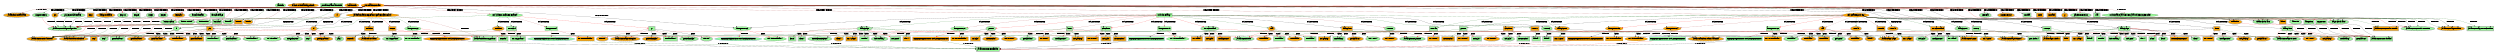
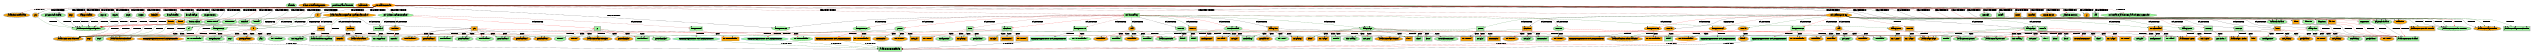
(217, 22) -> (244, 22)
(1880, 22) -> (1897, 22)
none -> (2332, 22)
